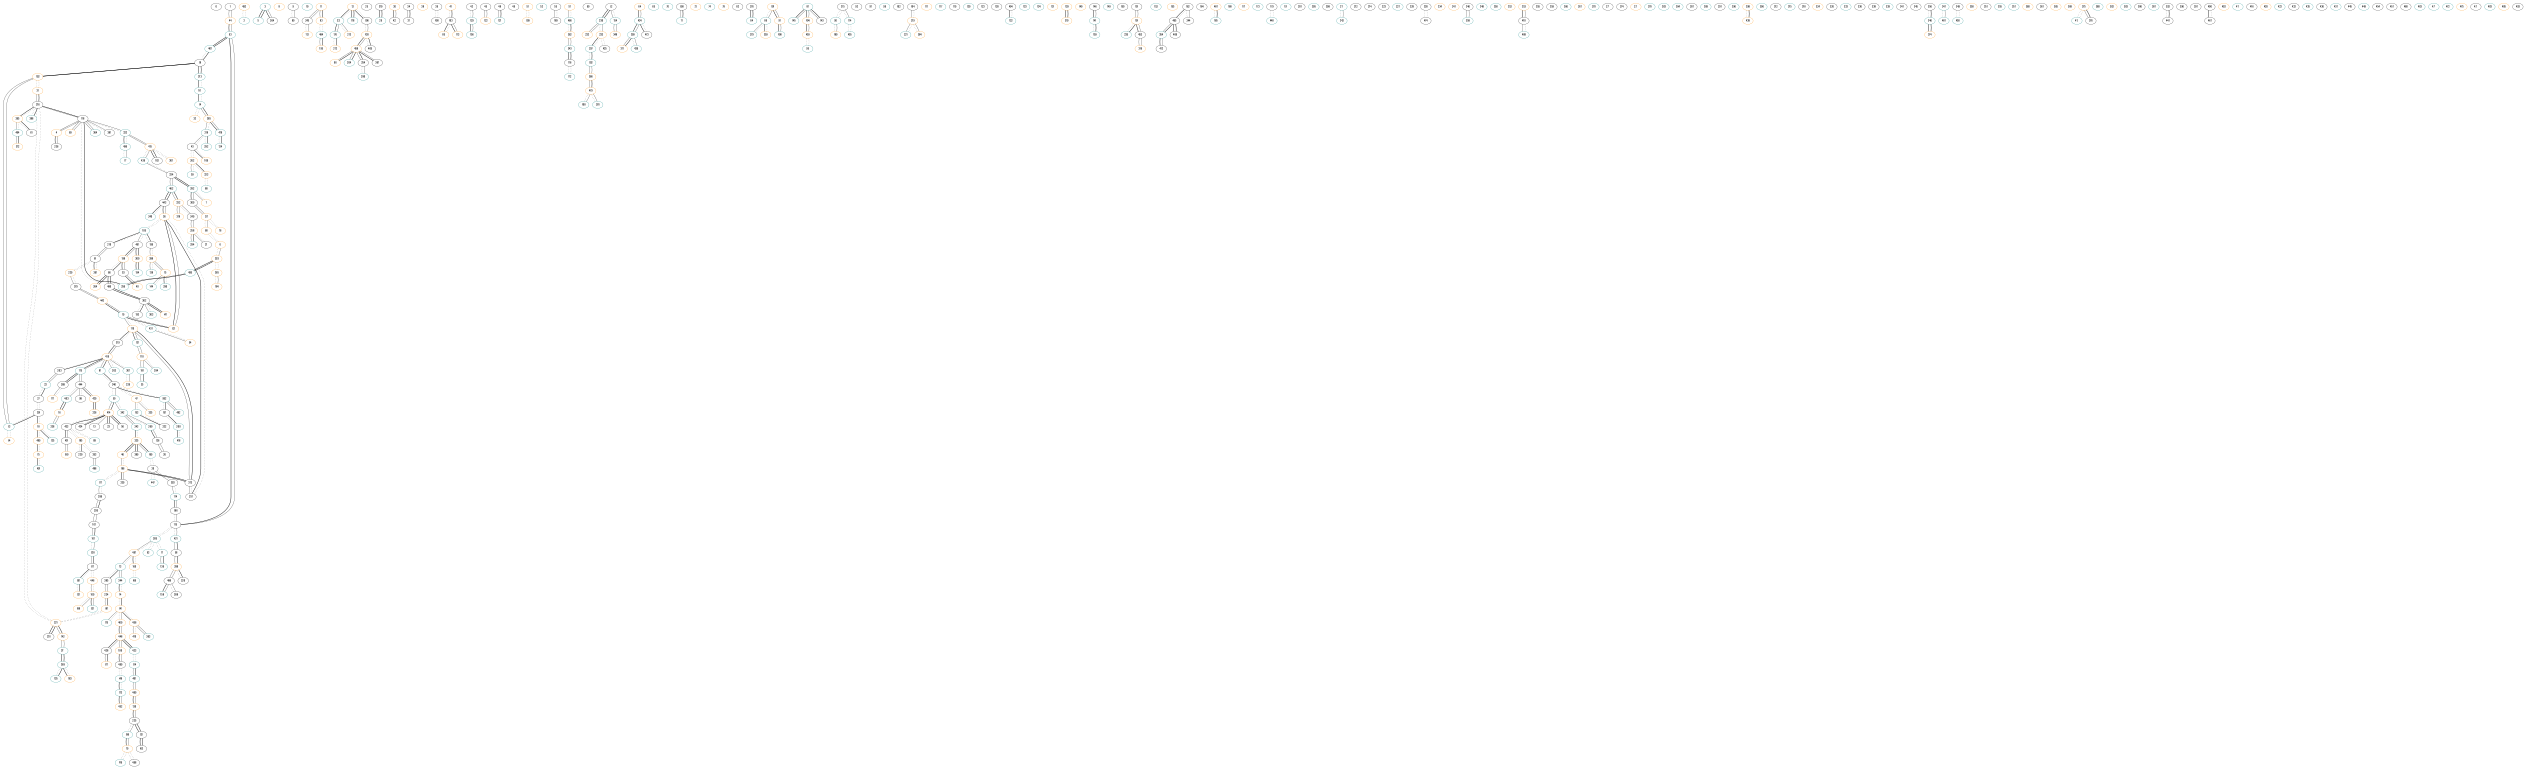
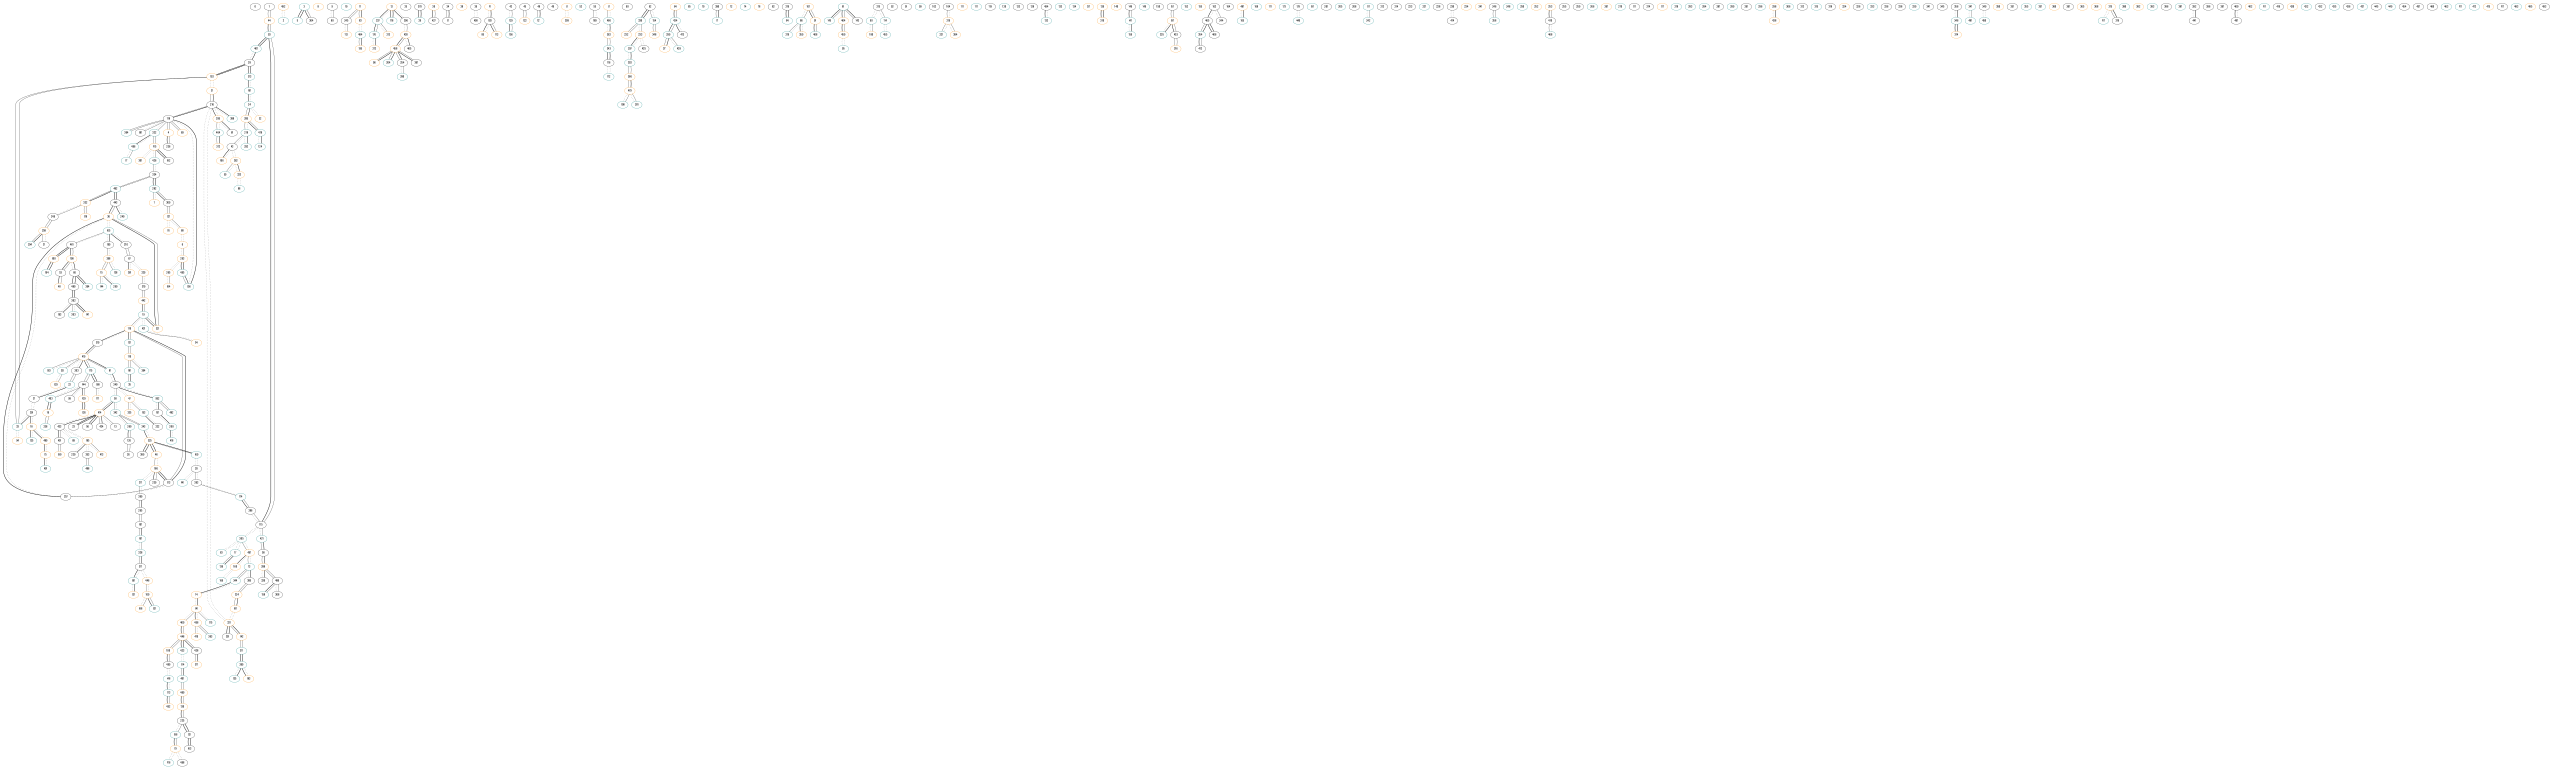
(95, 287) -> (88, 287)
none -> (102, 455)
